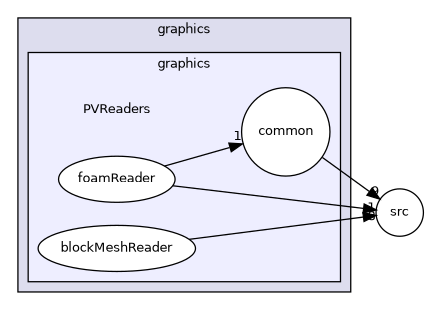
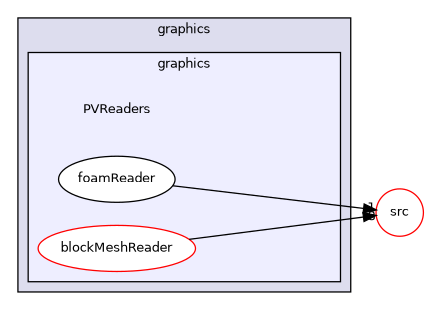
(286, 132) -> none
(400, 213) -> (400, 213)
(117, 248) -> (117, 248)
